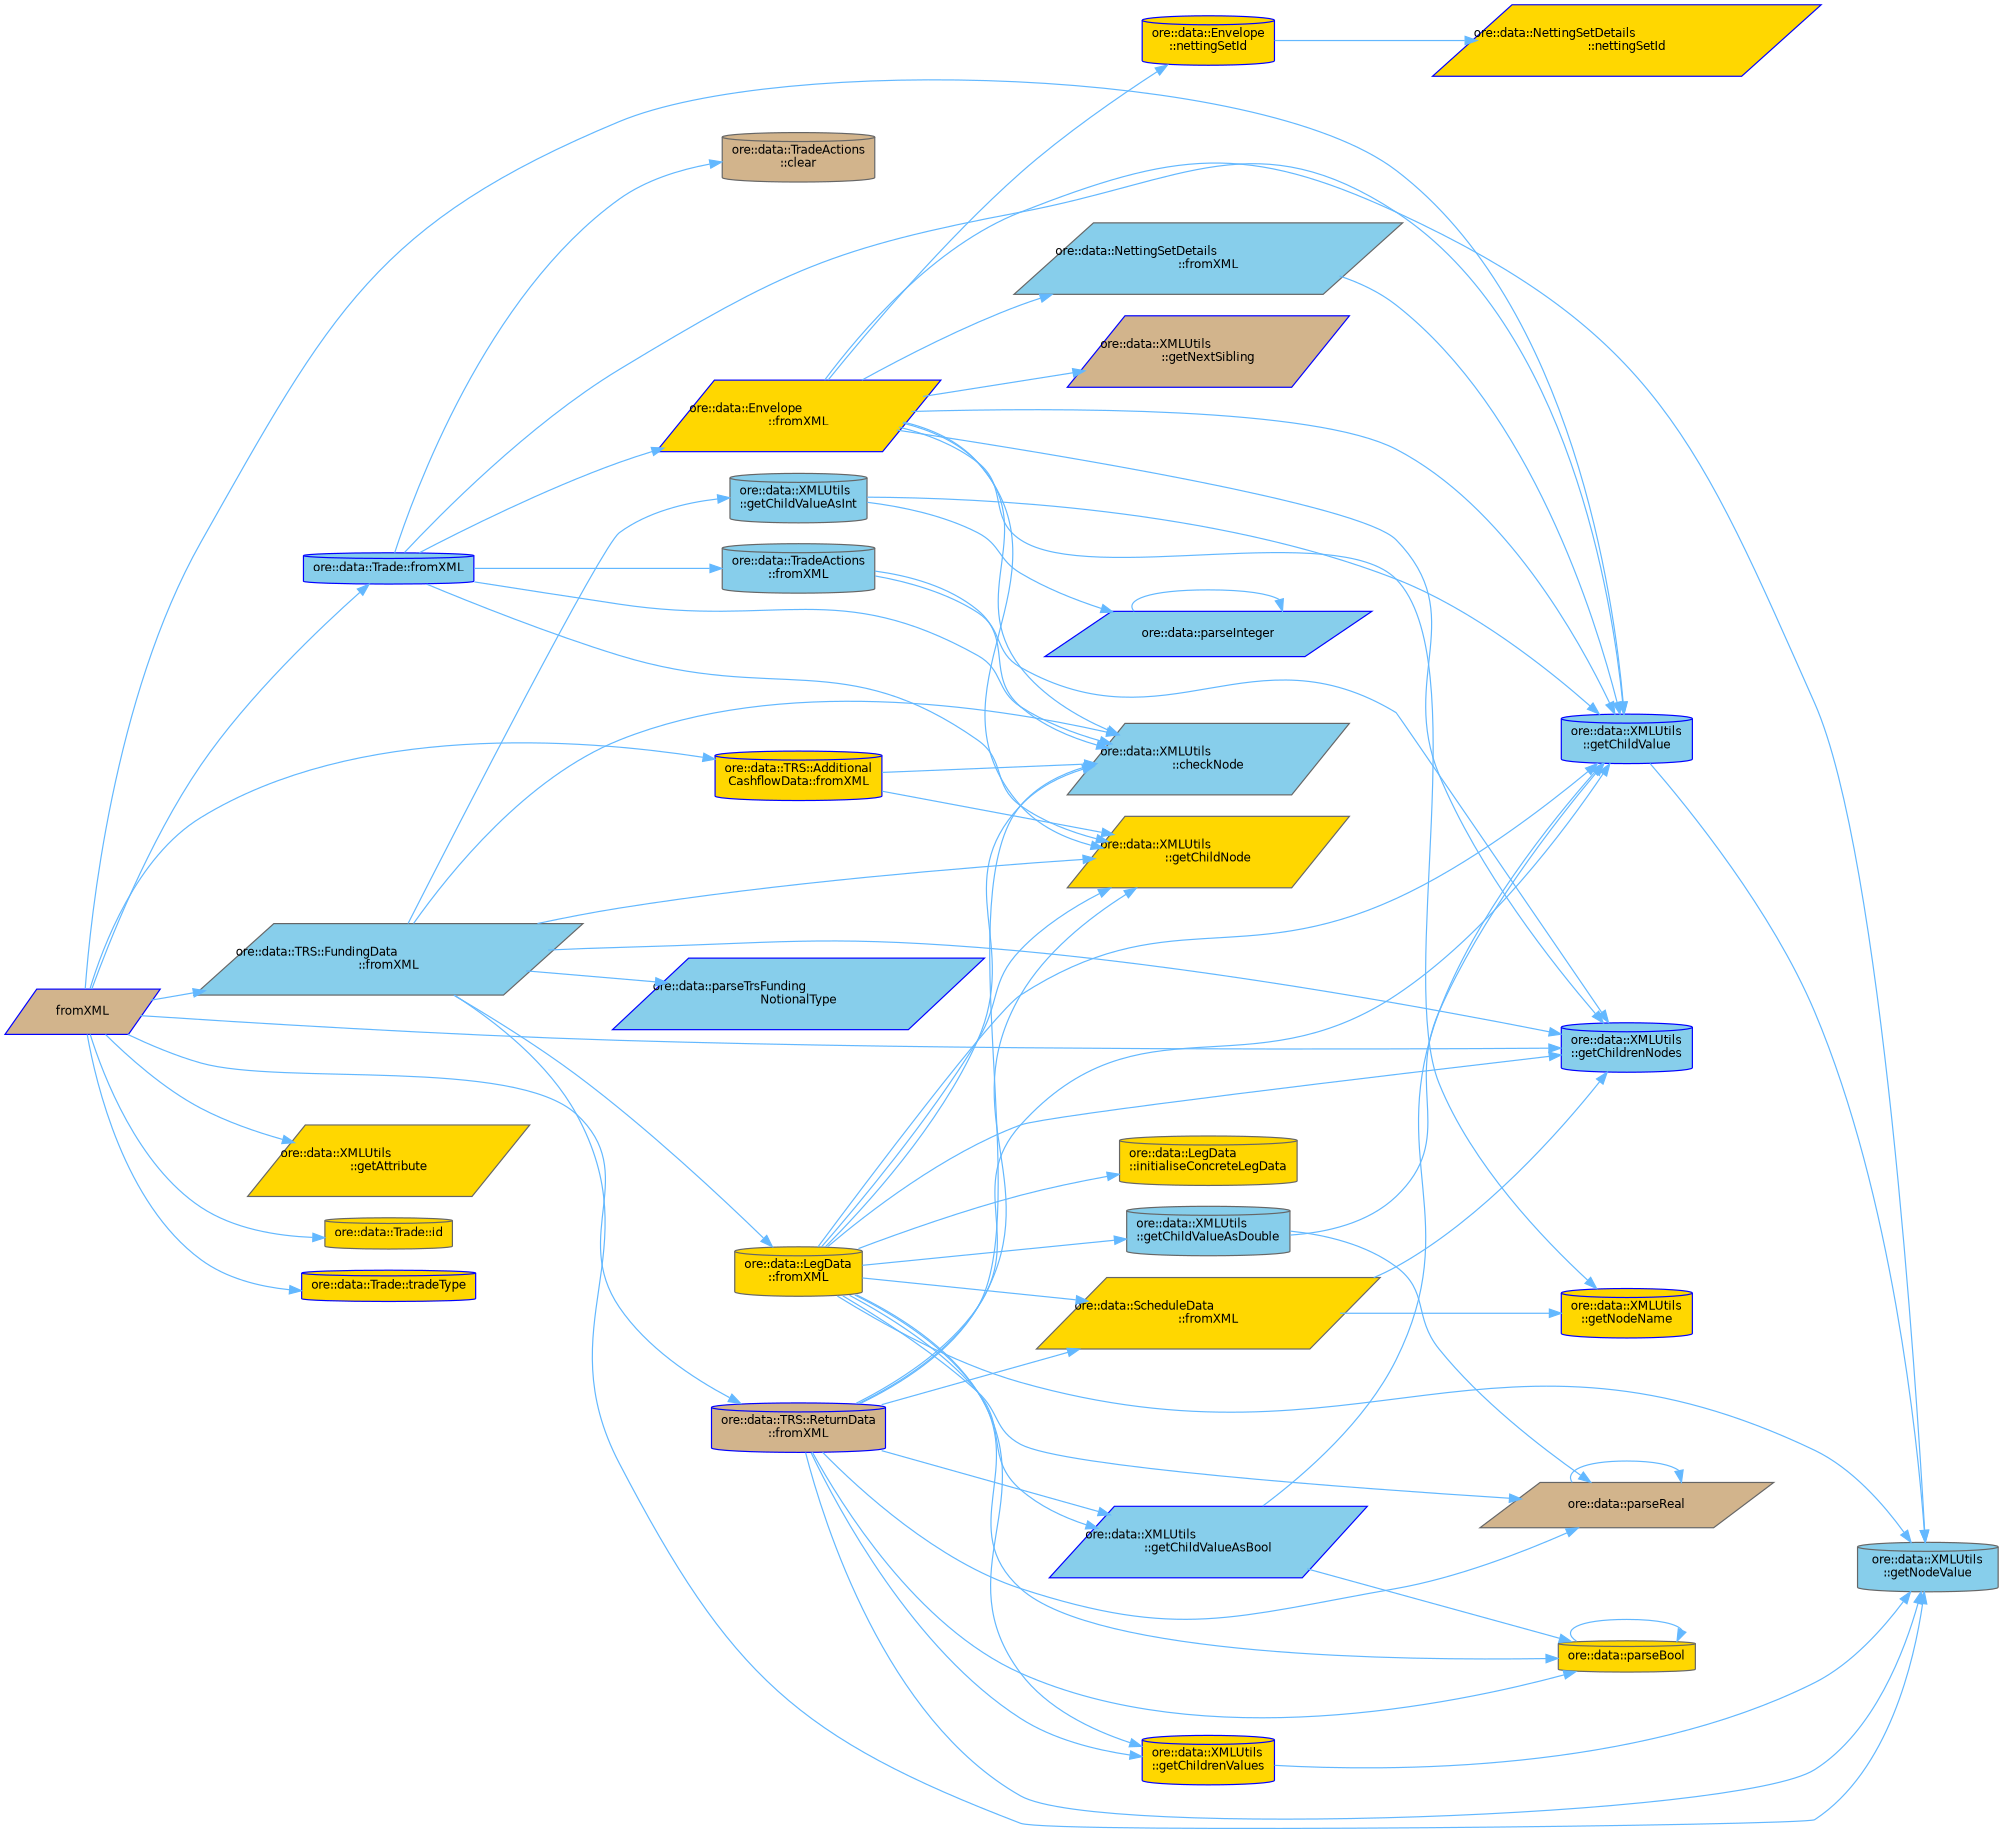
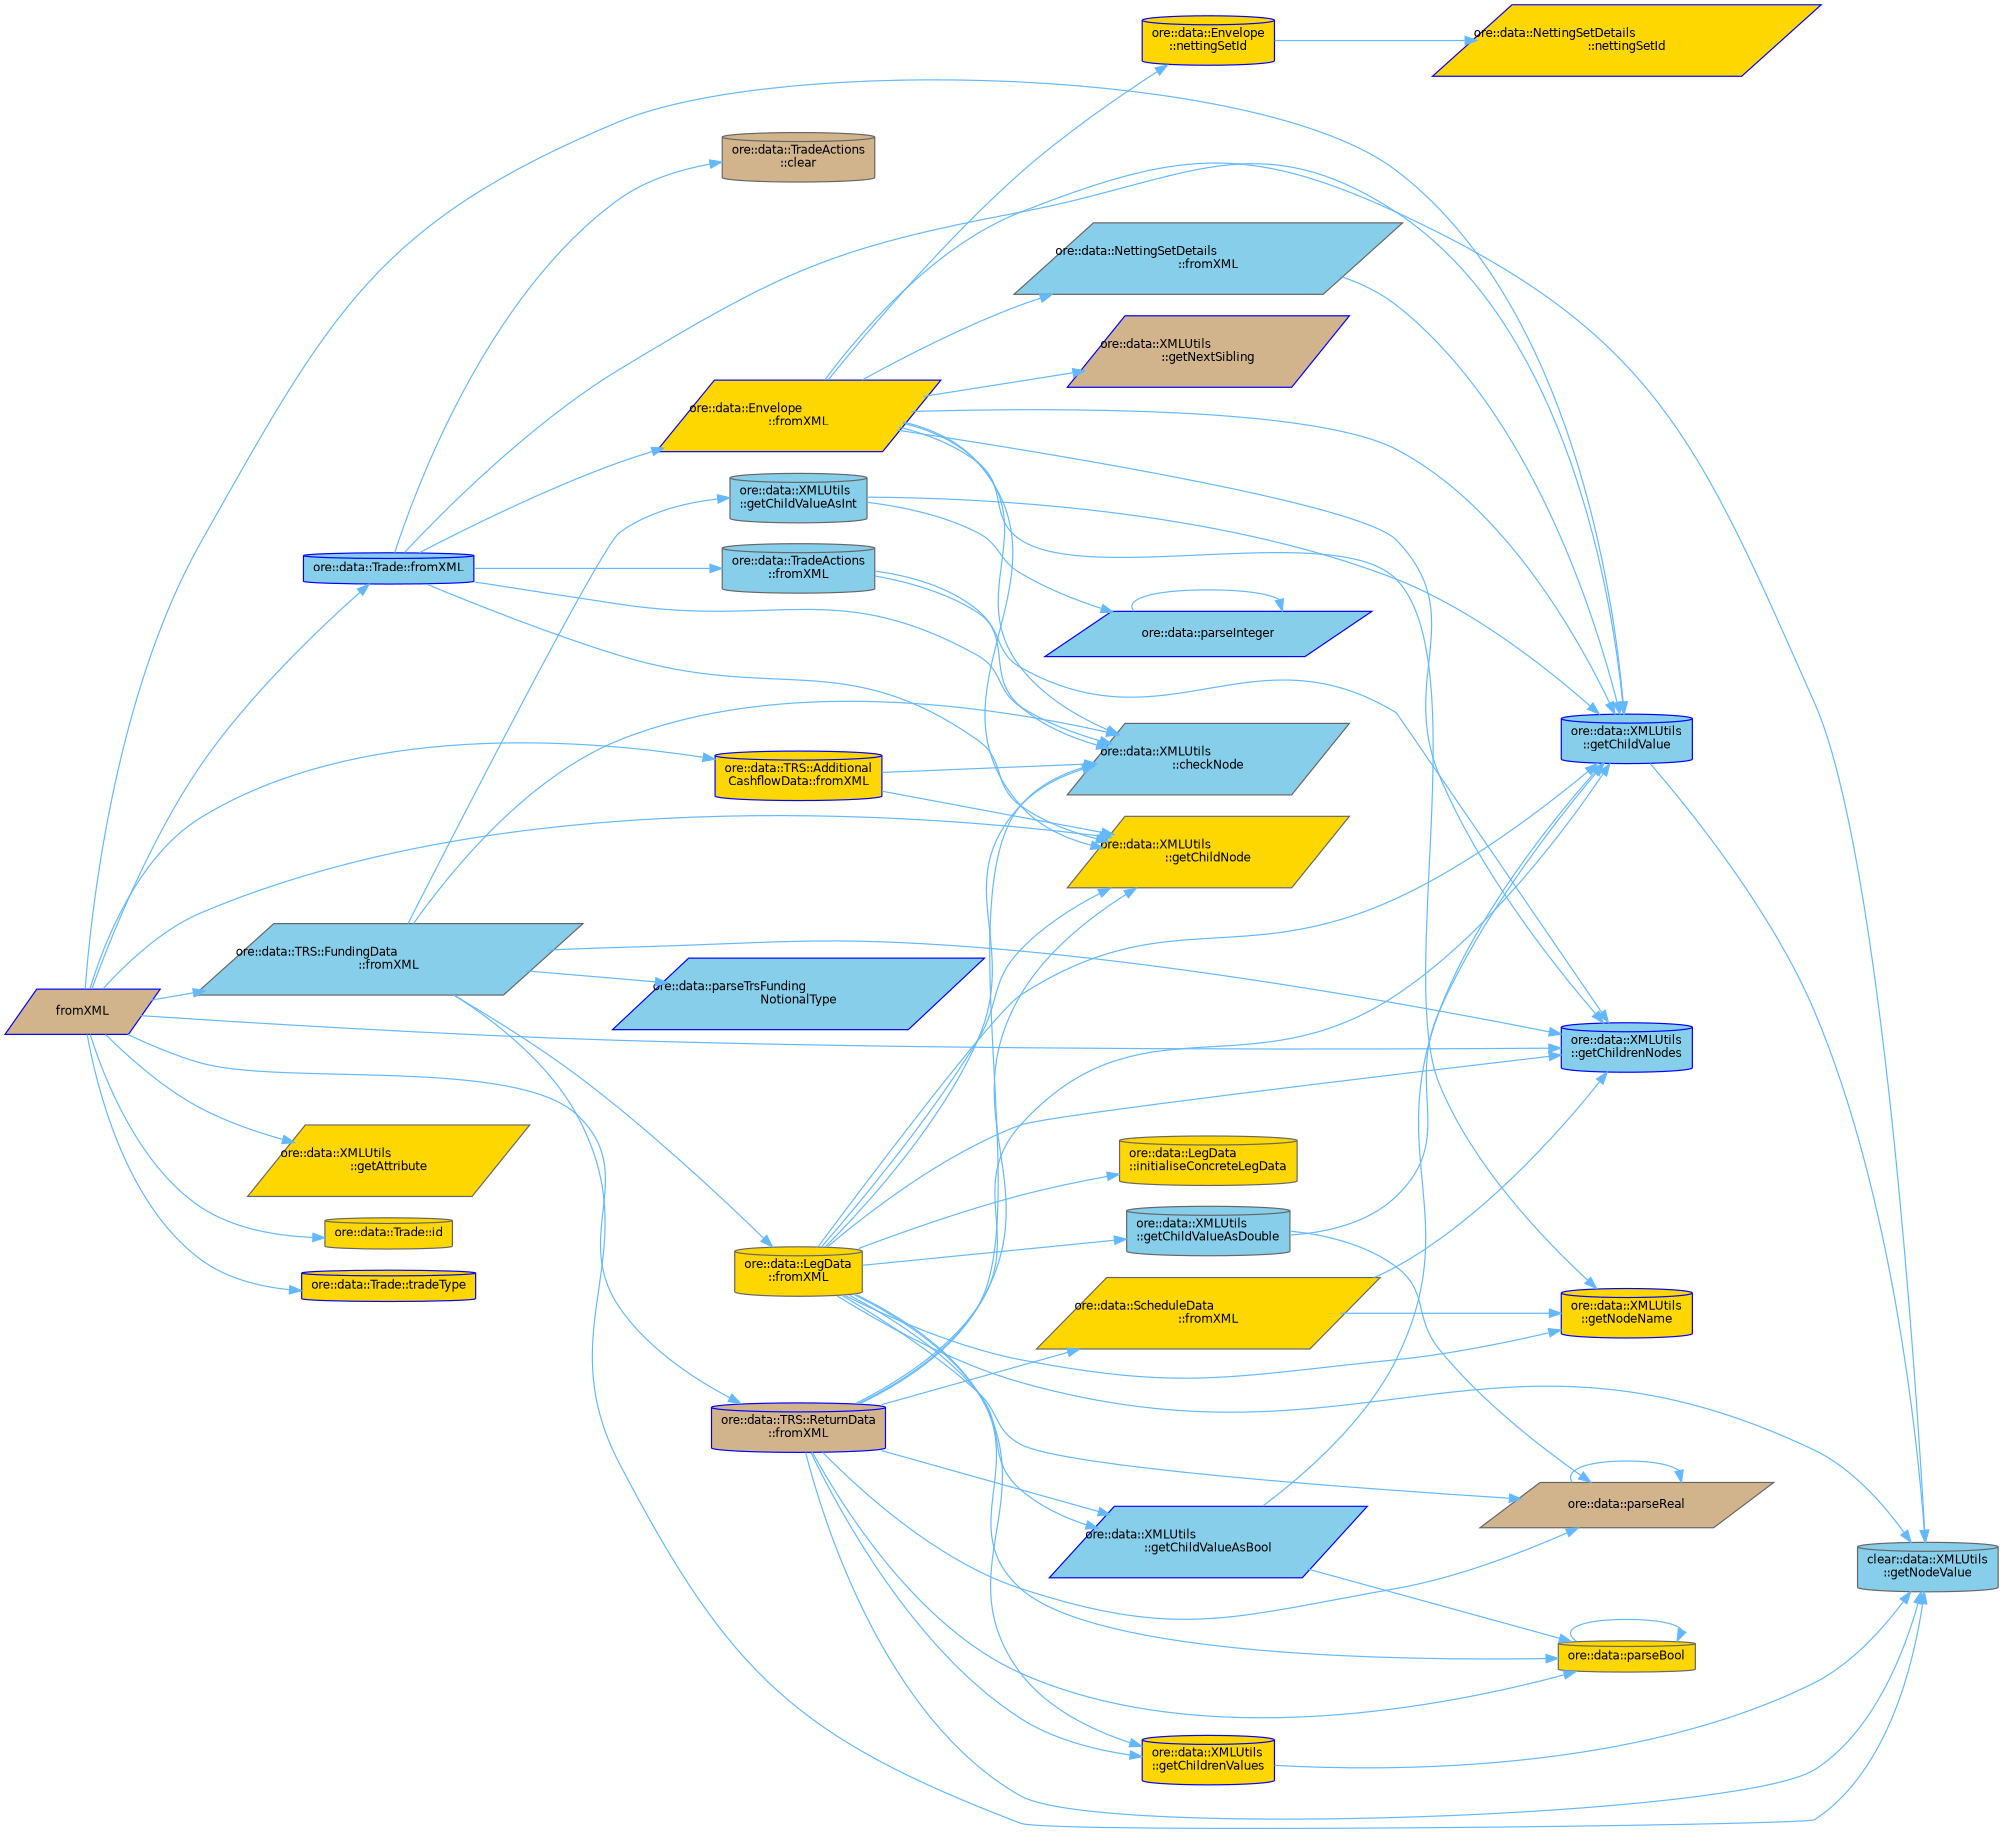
(809, 883) -> (583, 825)
(969, 1289) -> (1192, 1378)
(1928, 1567) -> (1928, 1567)
